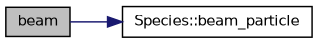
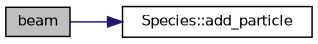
(217, 22) -> (217, 22)
